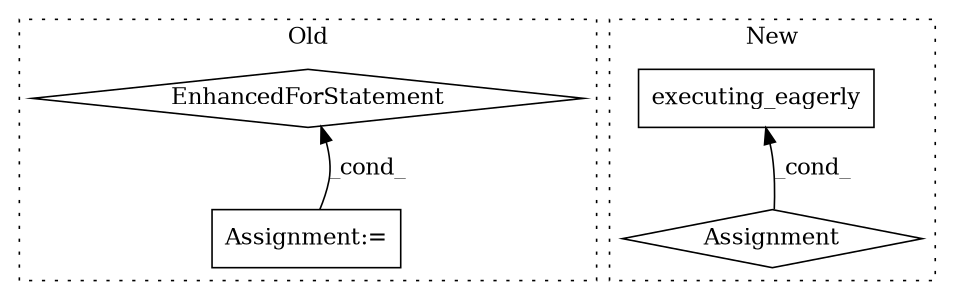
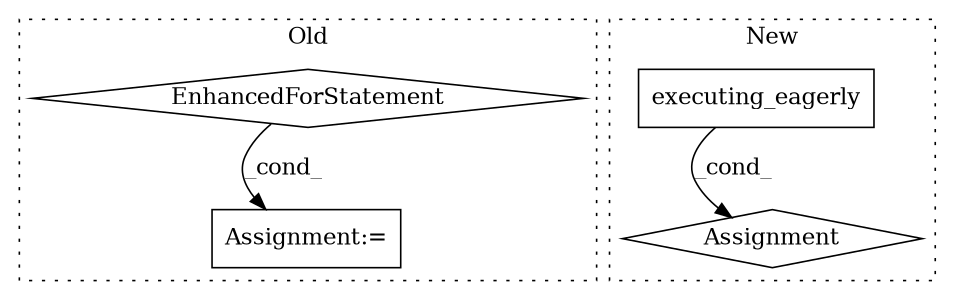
(330, 176) -> (245, 158)
(774, 176) -> (692, 168)
